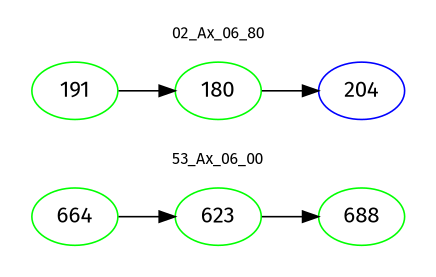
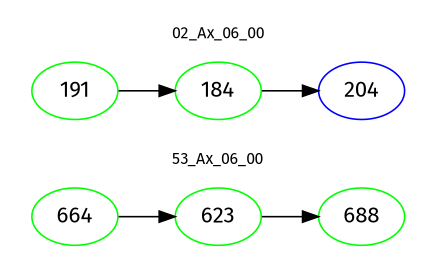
(218, 34) -> (218, 34)
(218, 91) -> (218, 91)
